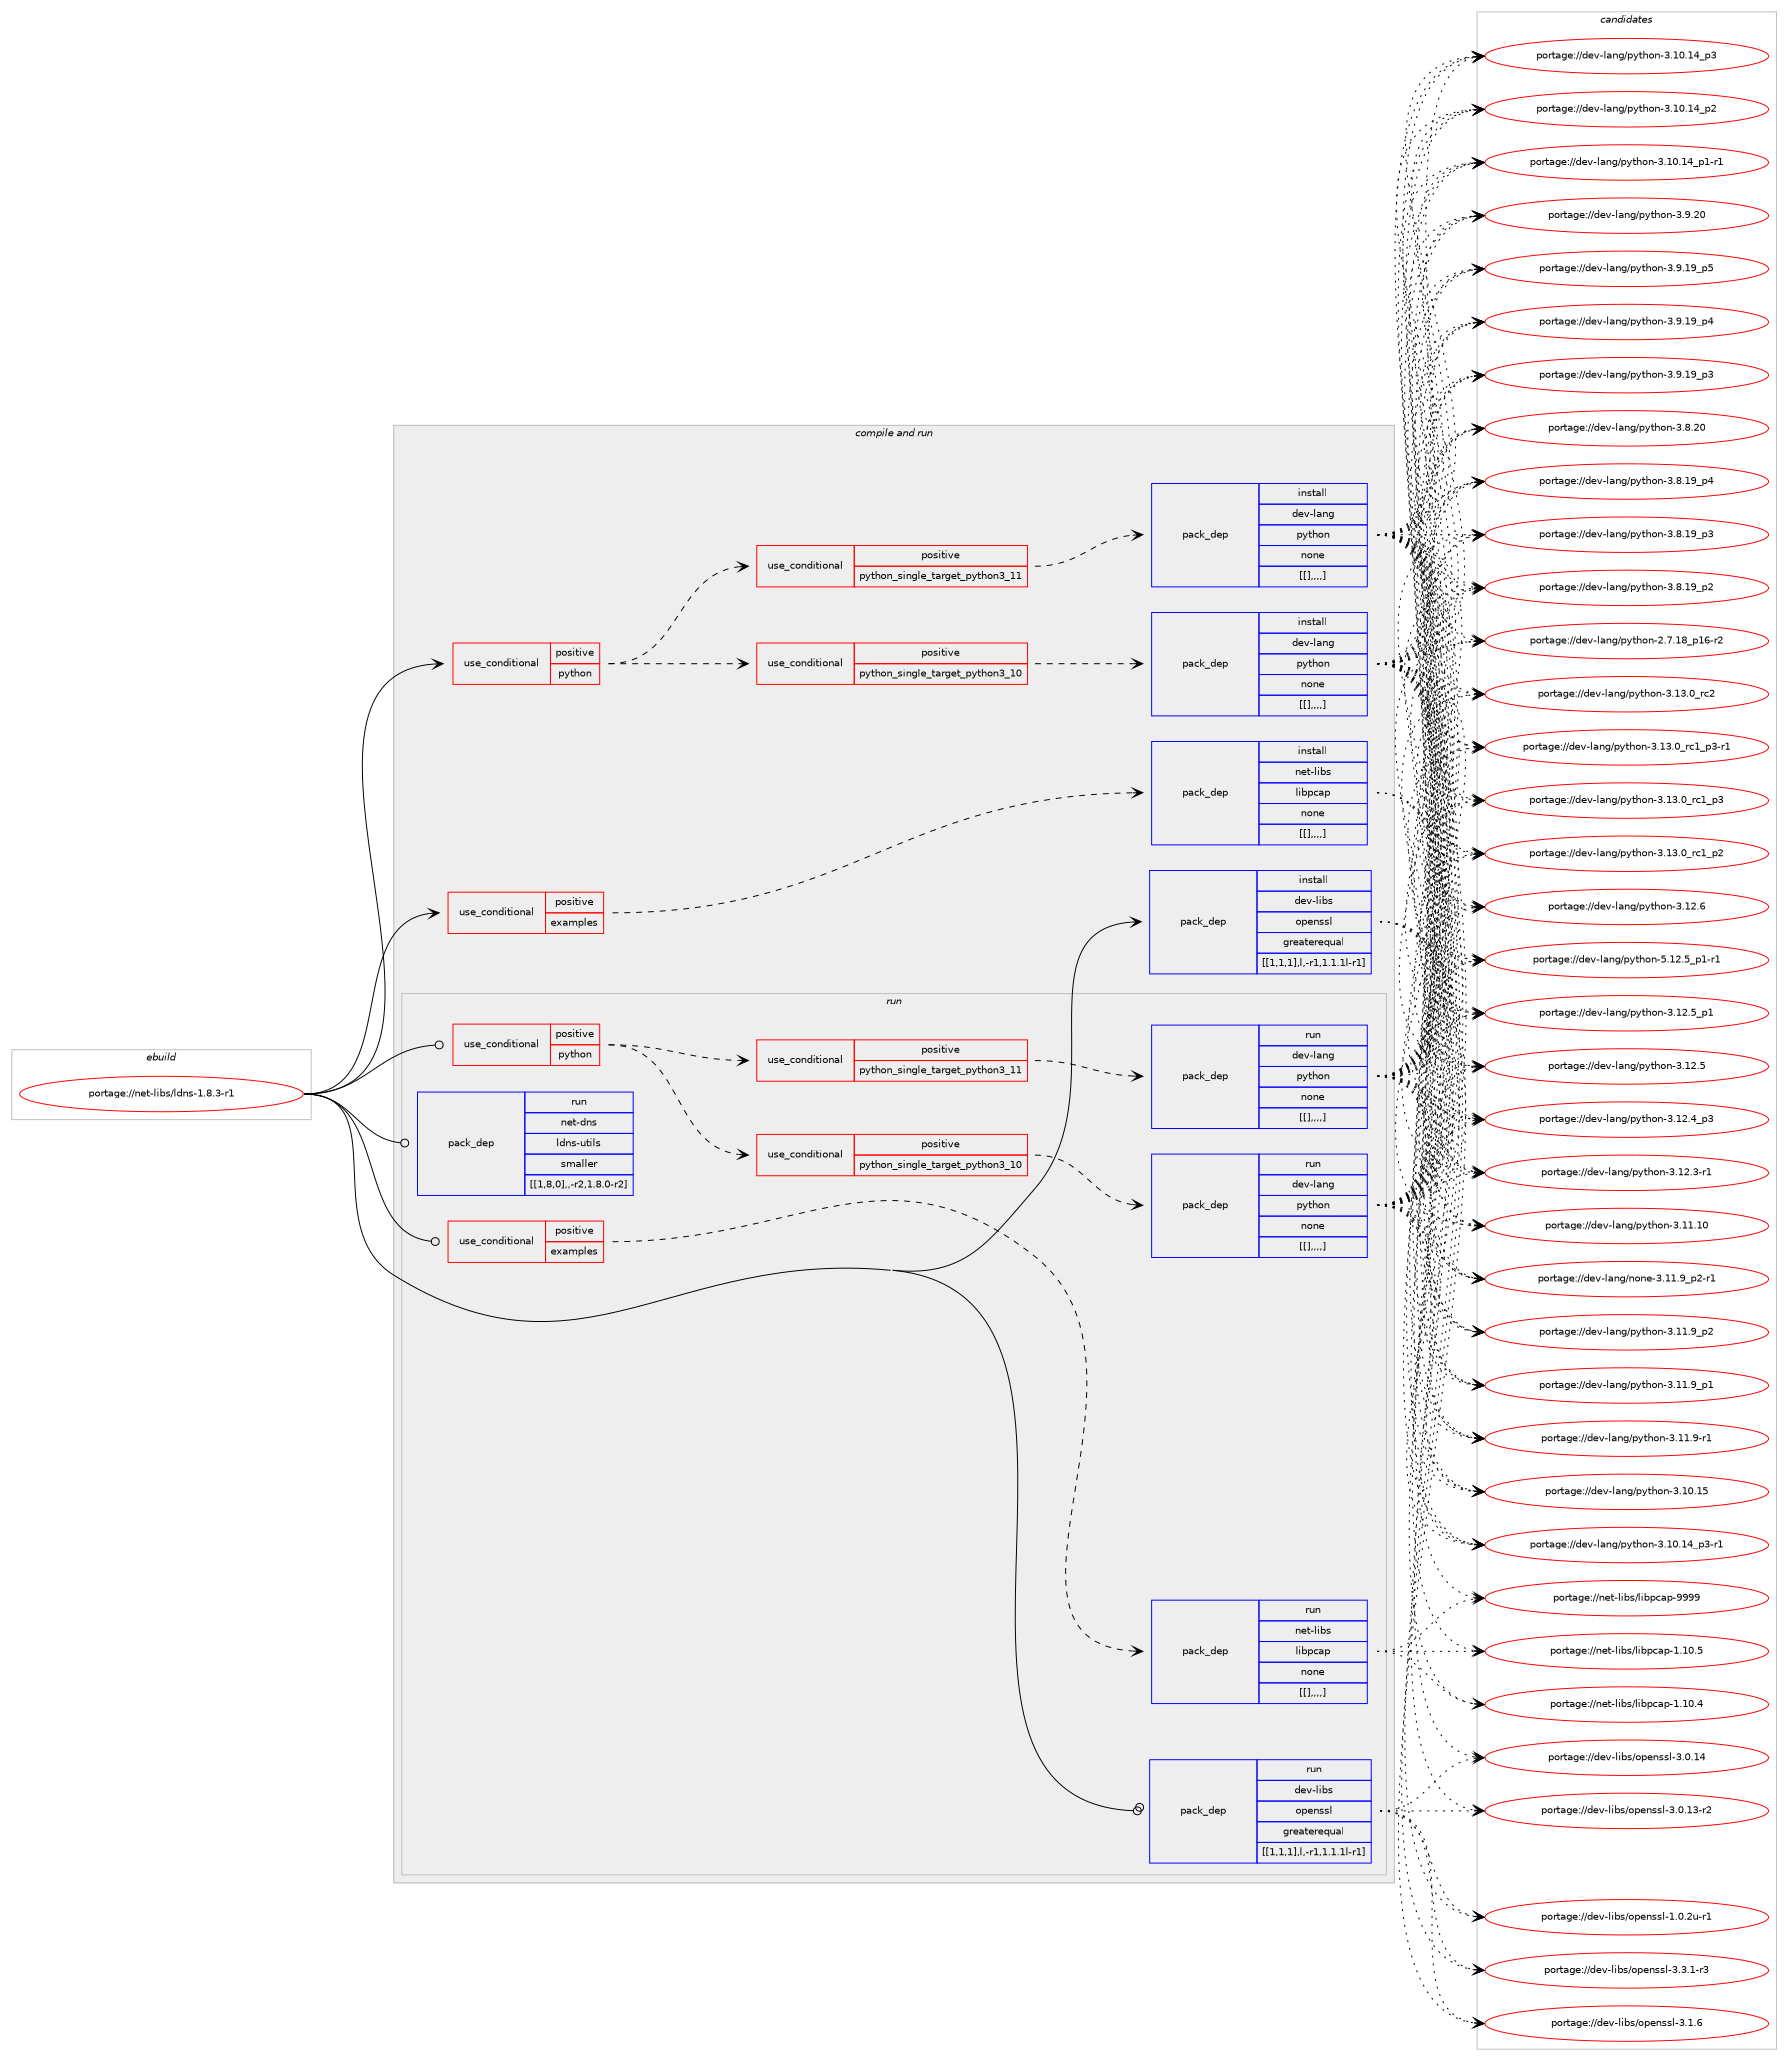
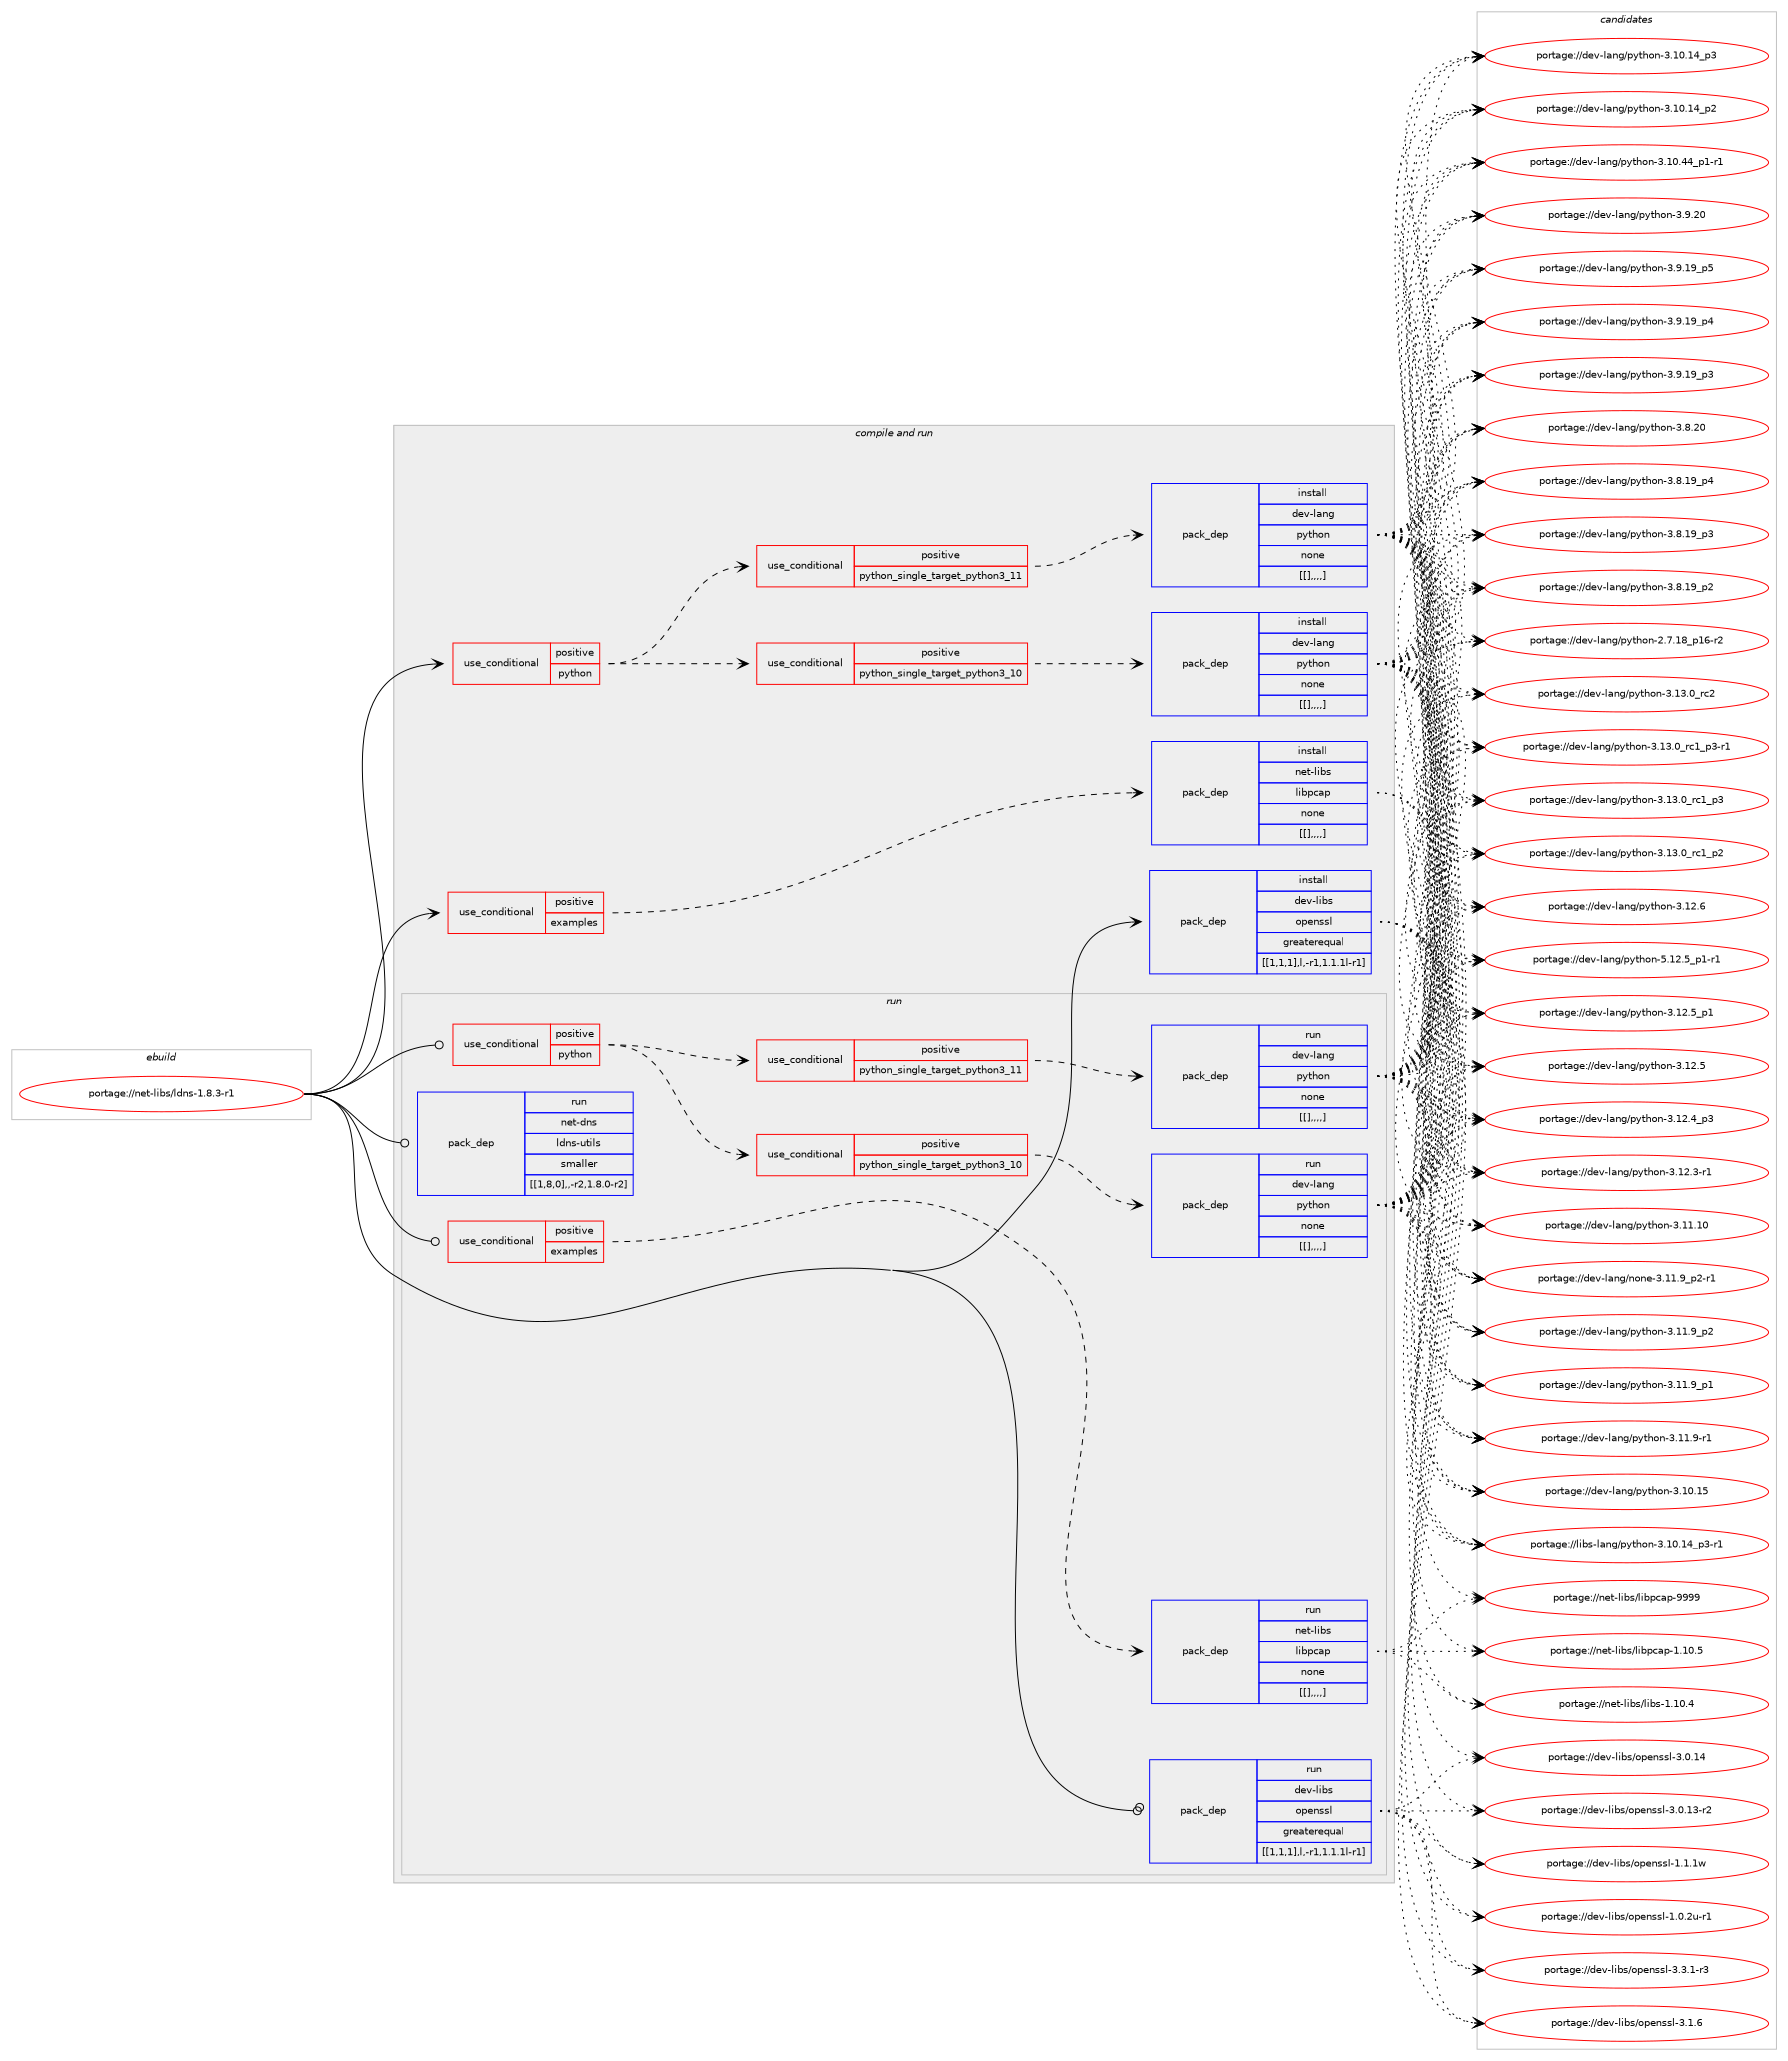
(1627, 162) -> (1627, 162)
(1627, 1545) -> (1627, 1545)
(1627, 1705) -> (1627, 1705)
none -> (1627, 1864)
